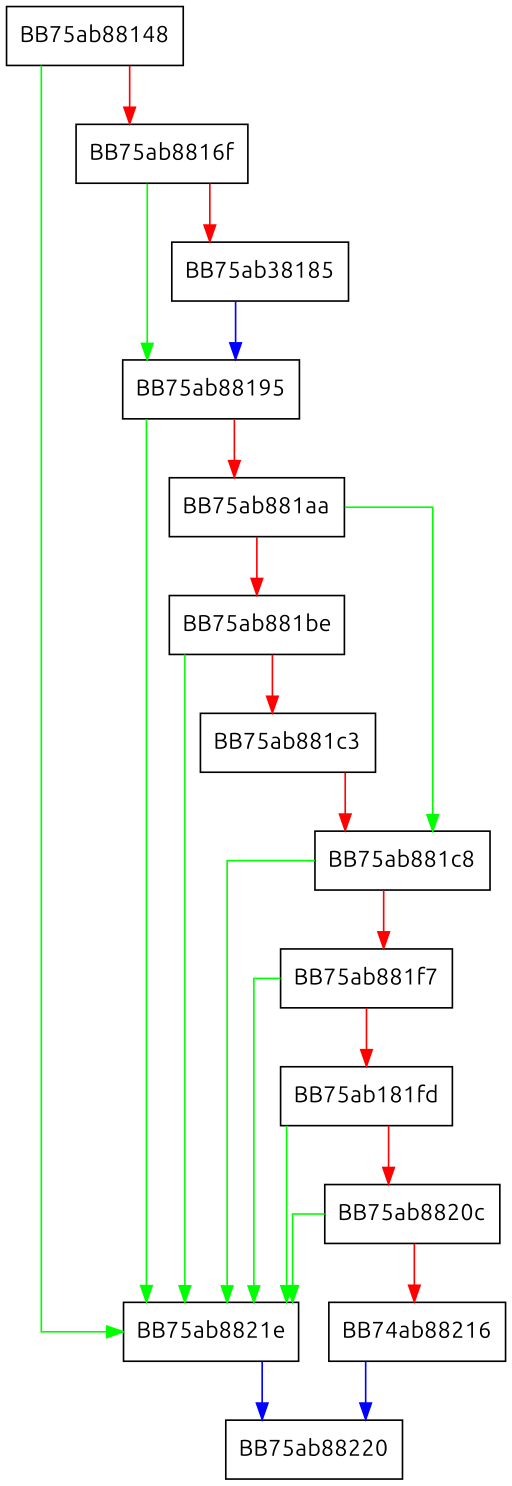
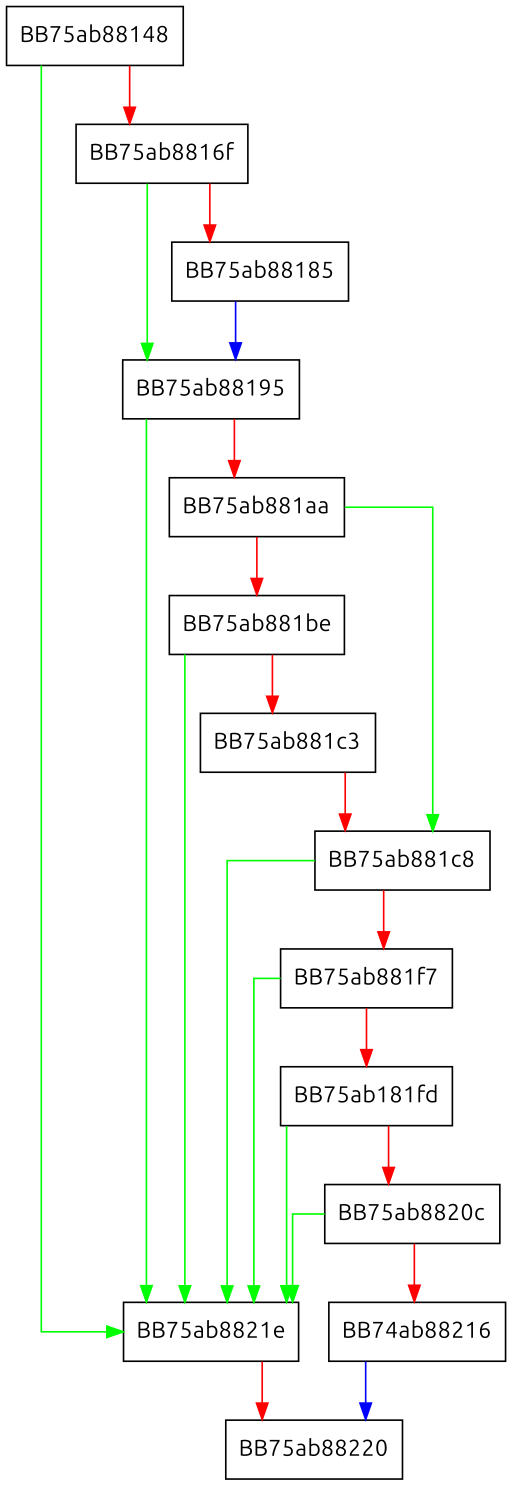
(260, 272) -> (260, 272)
(262, 1382) -> (262, 1382)
